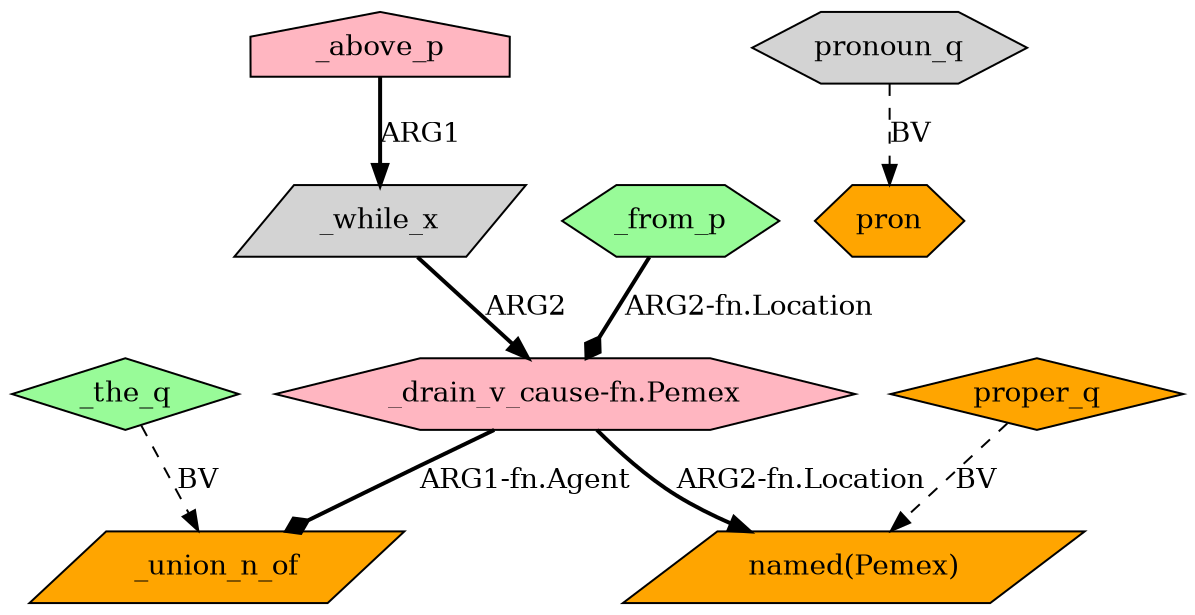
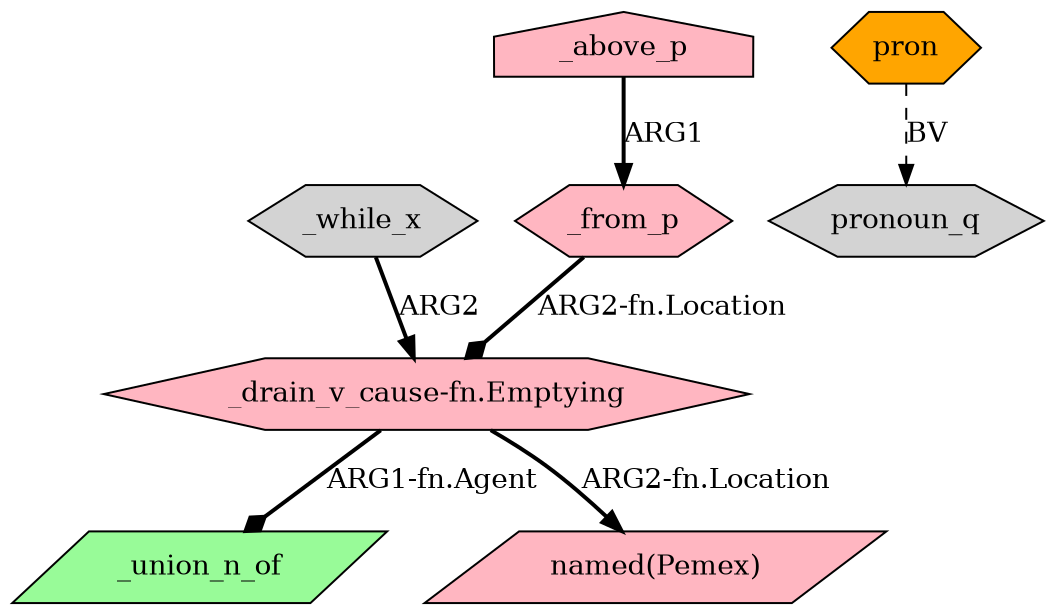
(380, 121) -> (624, 121)
(890, 124) -> (906, 124)
(380, 221) -> (363, 221)
(671, 221) -> (624, 221)
(125, 394) -> none
(565, 394) -> (427, 394)
(1037, 394) -> none
(217, 567) -> (200, 567)
(854, 567) -> (655, 567)
